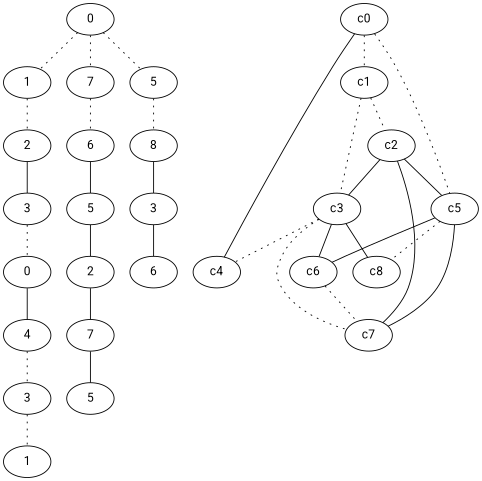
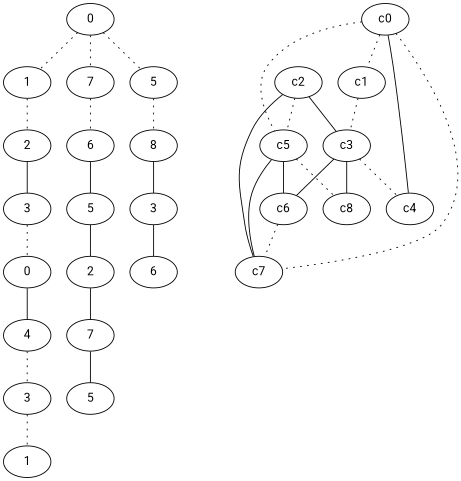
(378, 114) -> none
(423, 177) -> (291, 114)
(280, 284) -> (451, 206)
